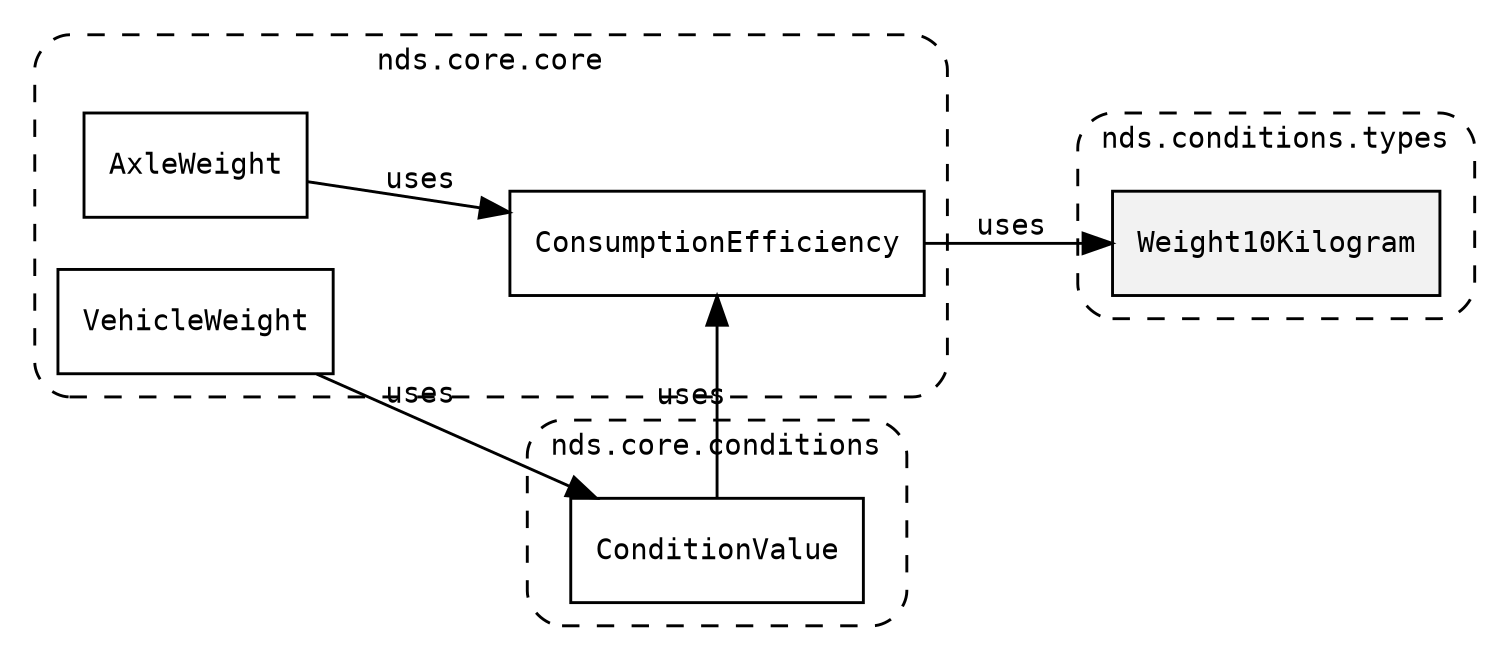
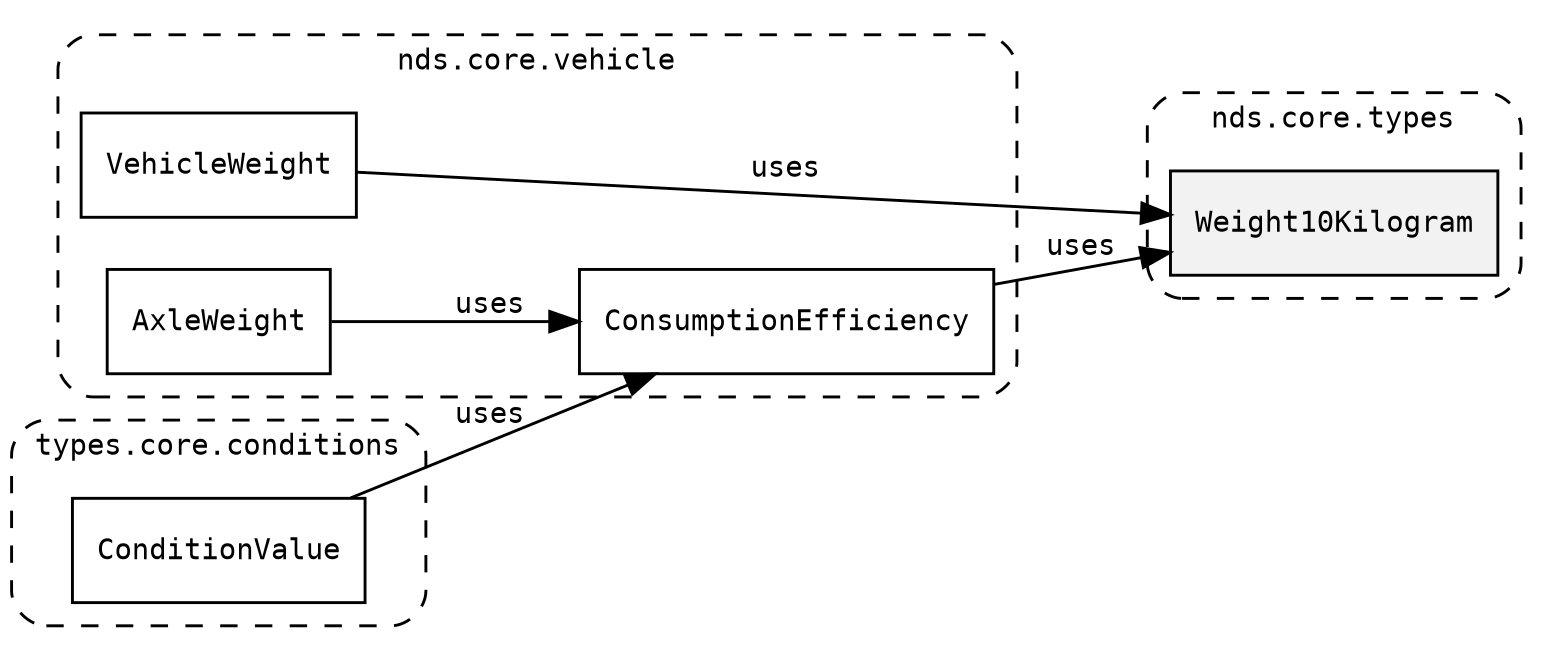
(491, 62) -> (537, 62)
(1276, 141) -> (1334, 120)
(443, 430) -> (749, 193)
(717, 448) -> (219, 448)
